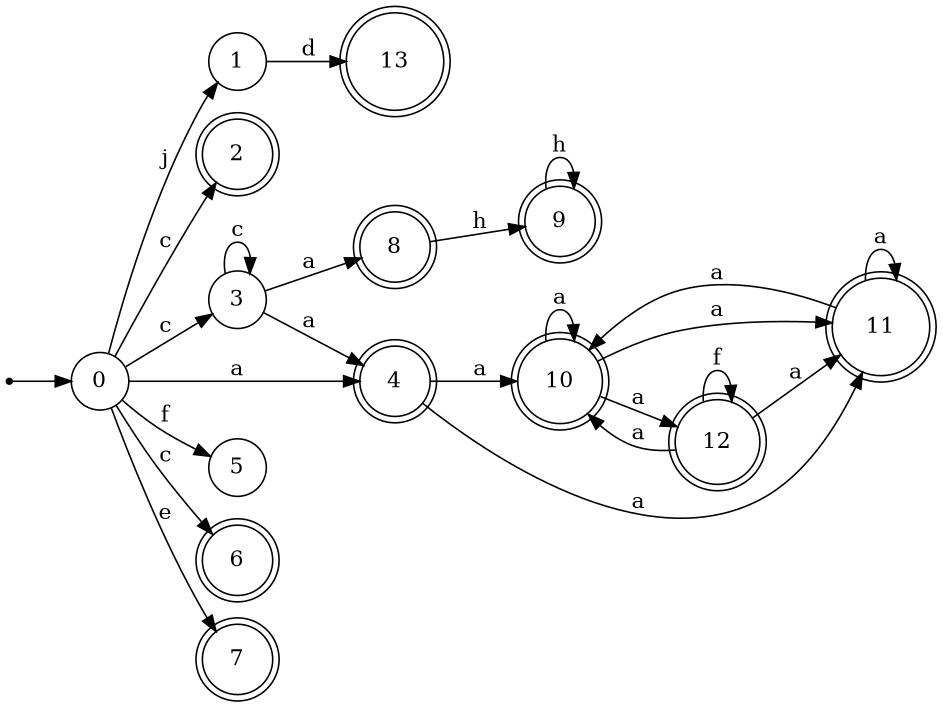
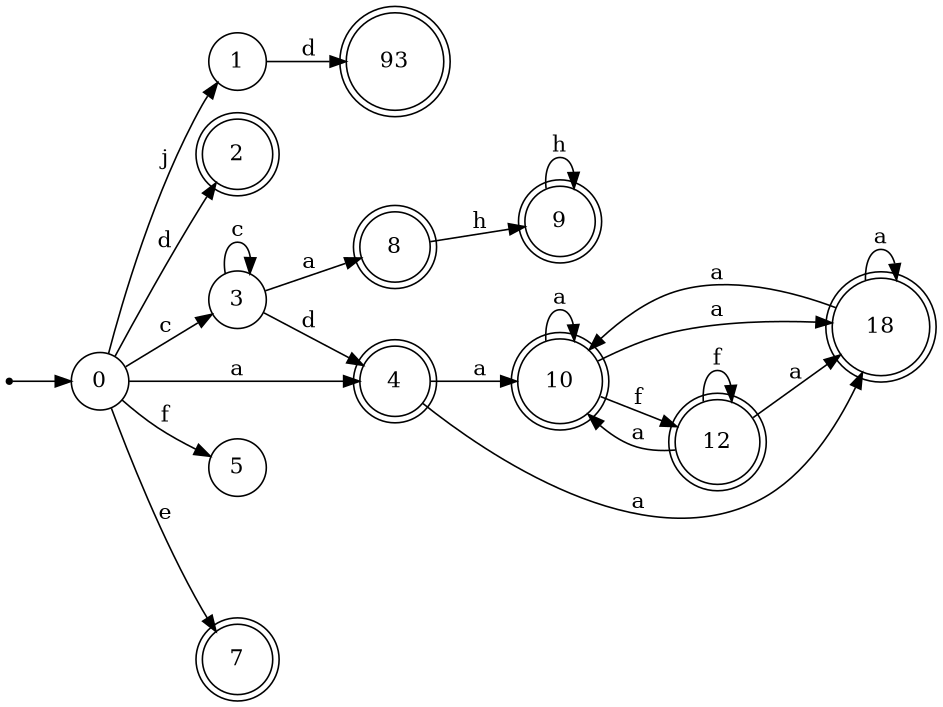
(395, 62) -> (395, 62)
(166, 241) -> (166, 241)
(309, 321) -> (309, 321)
(881, 327) -> (881, 327)
(639, 398) -> (639, 398)
(238, 560) -> none
